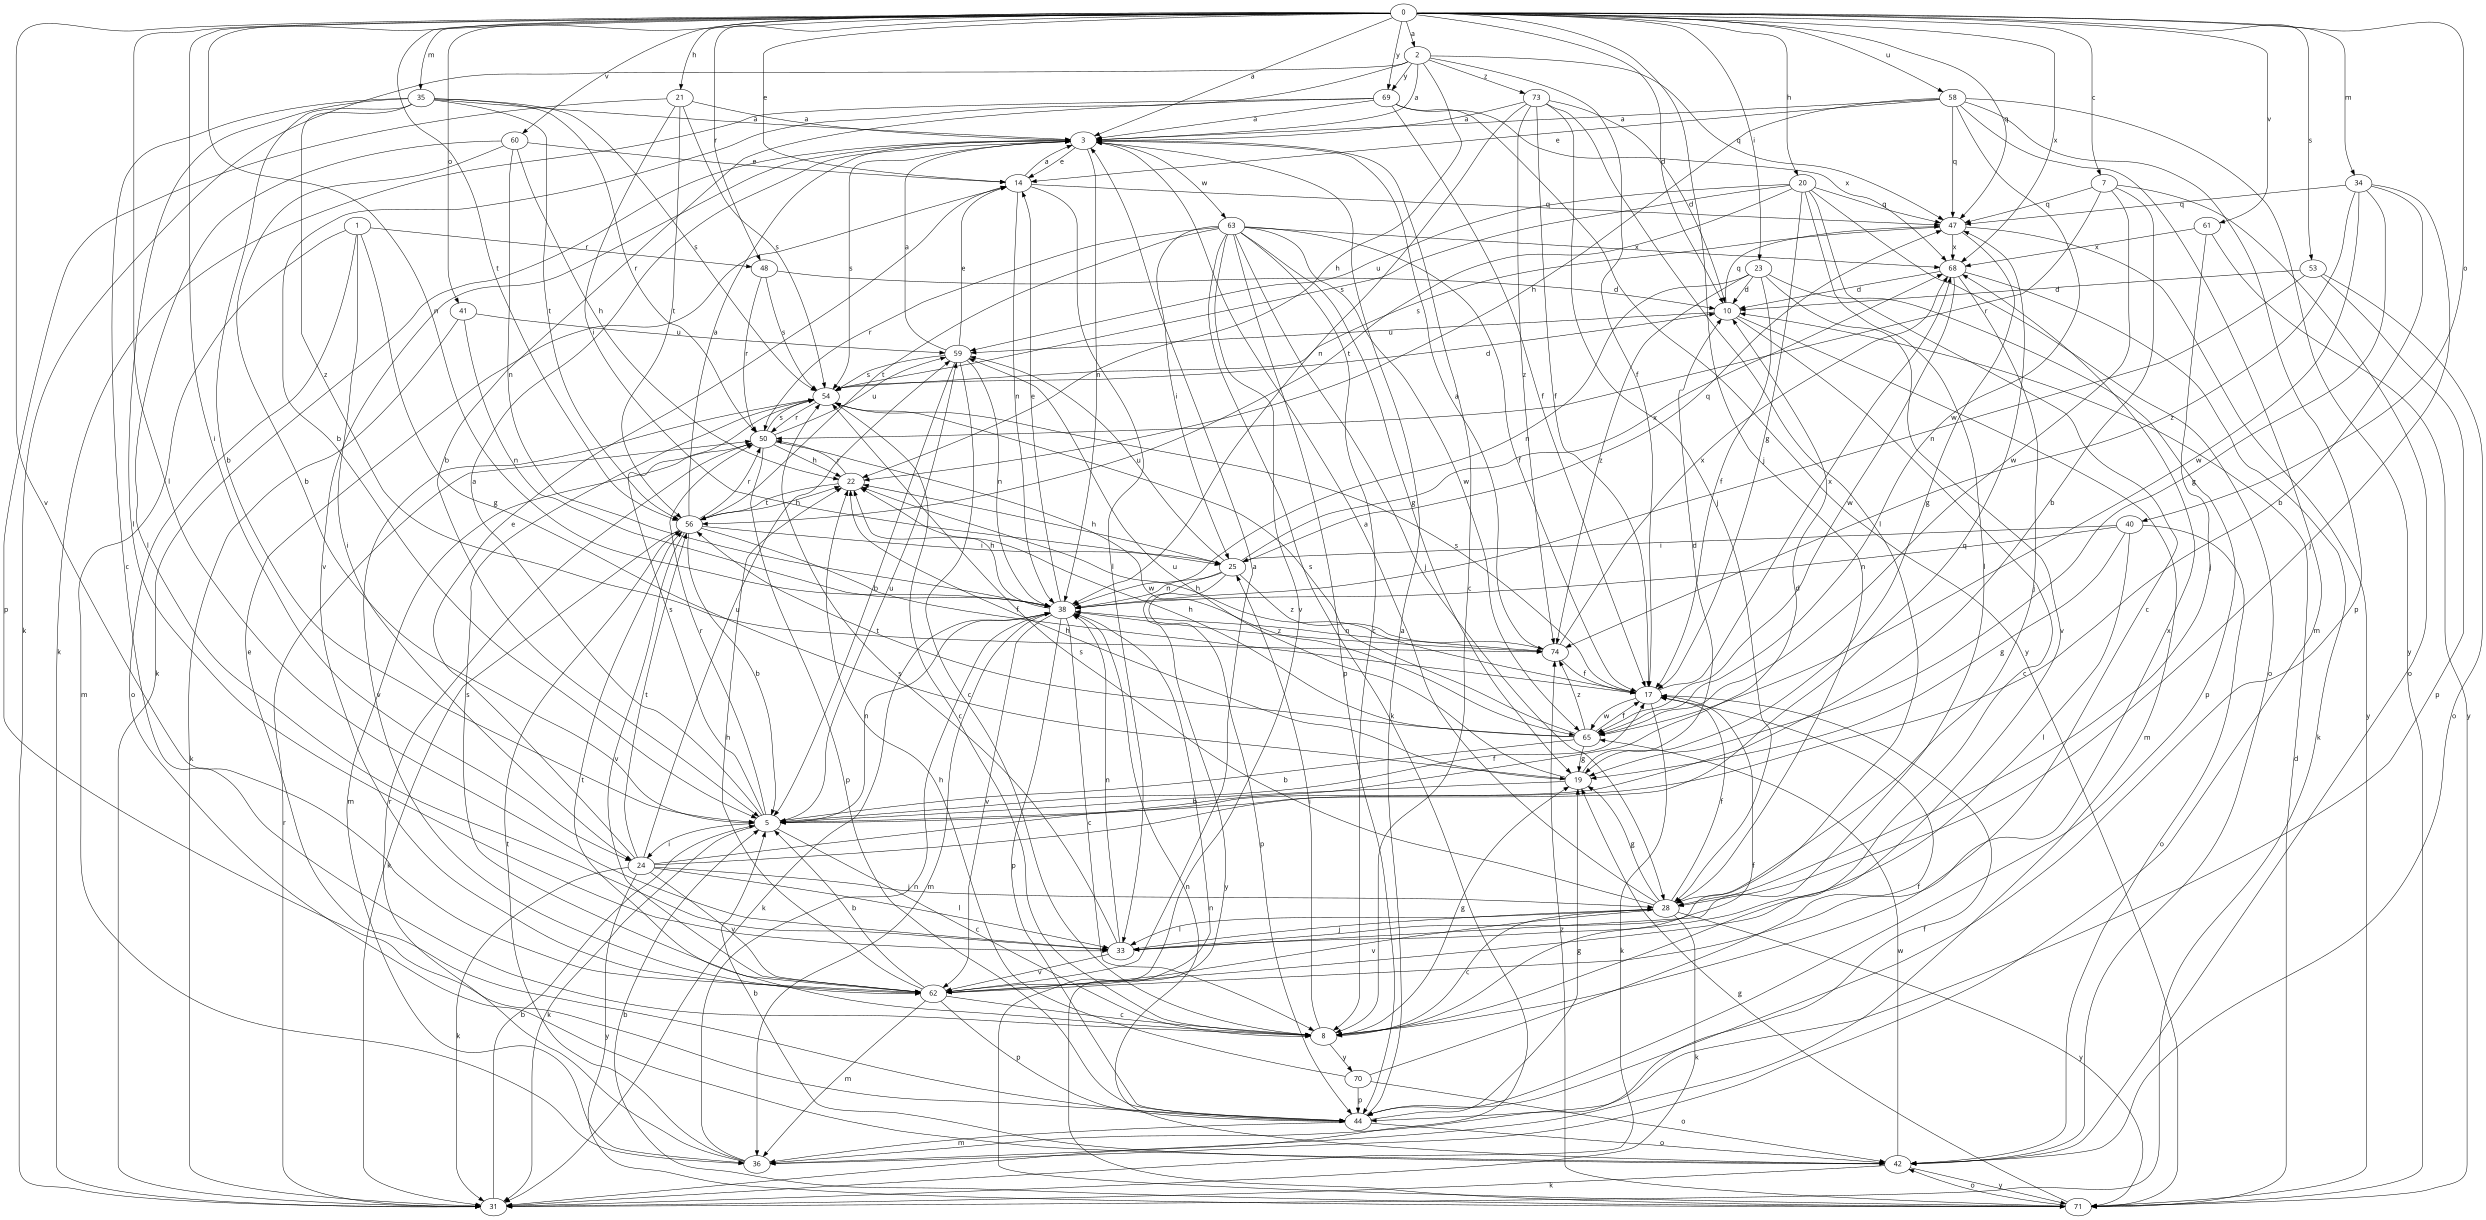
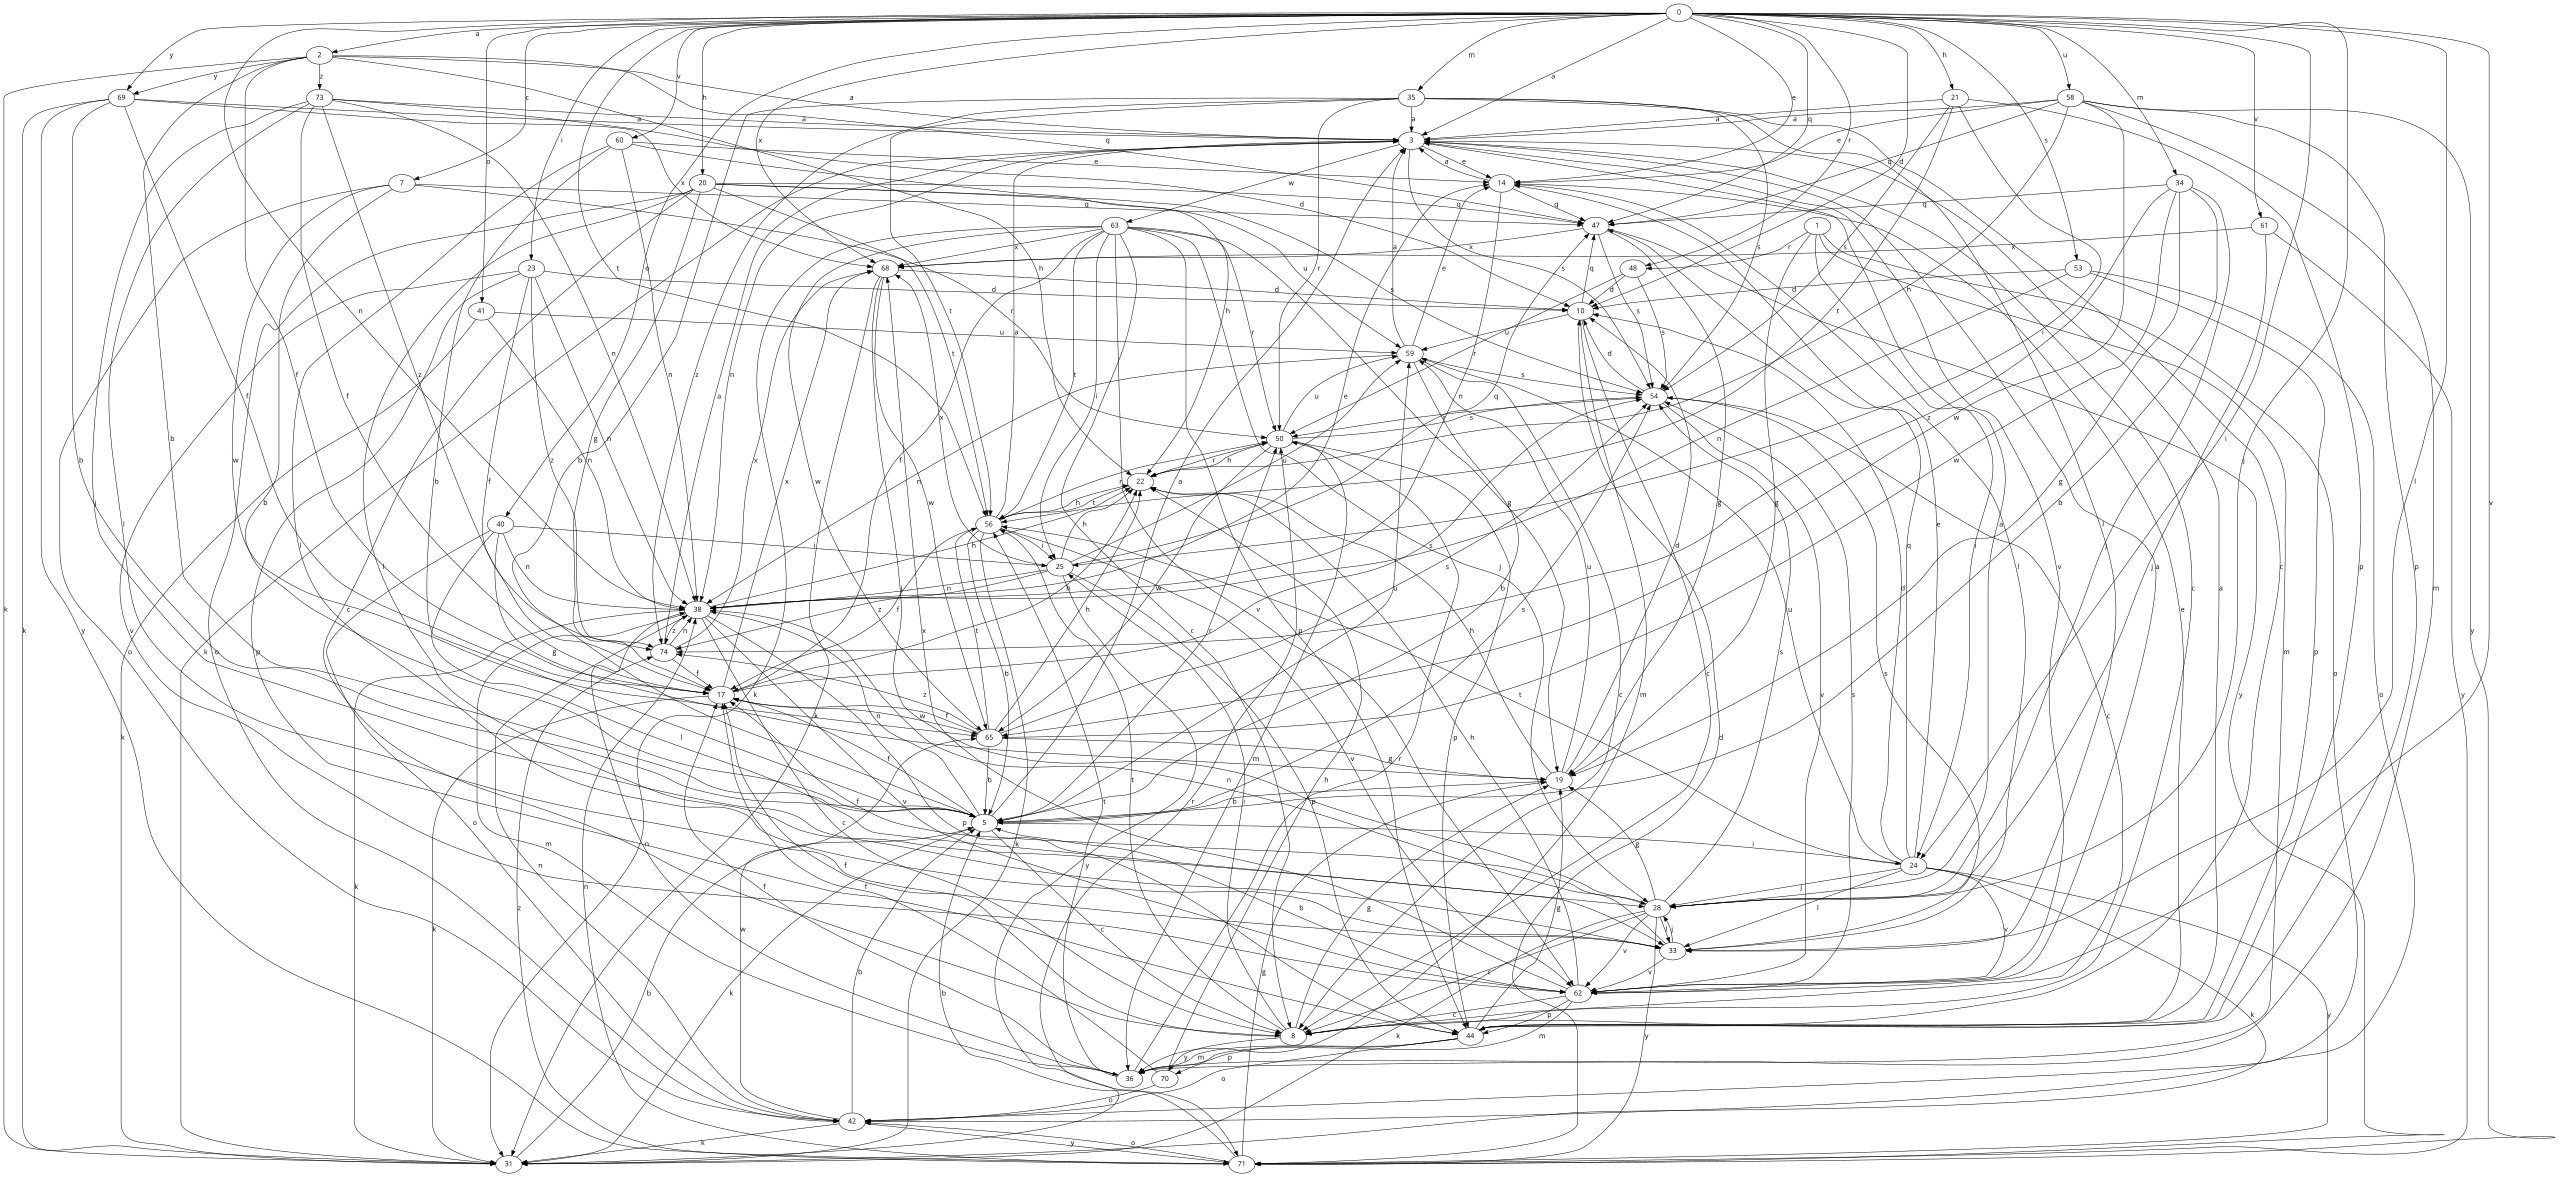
(1358, 1098) -> (1317, 1046)
